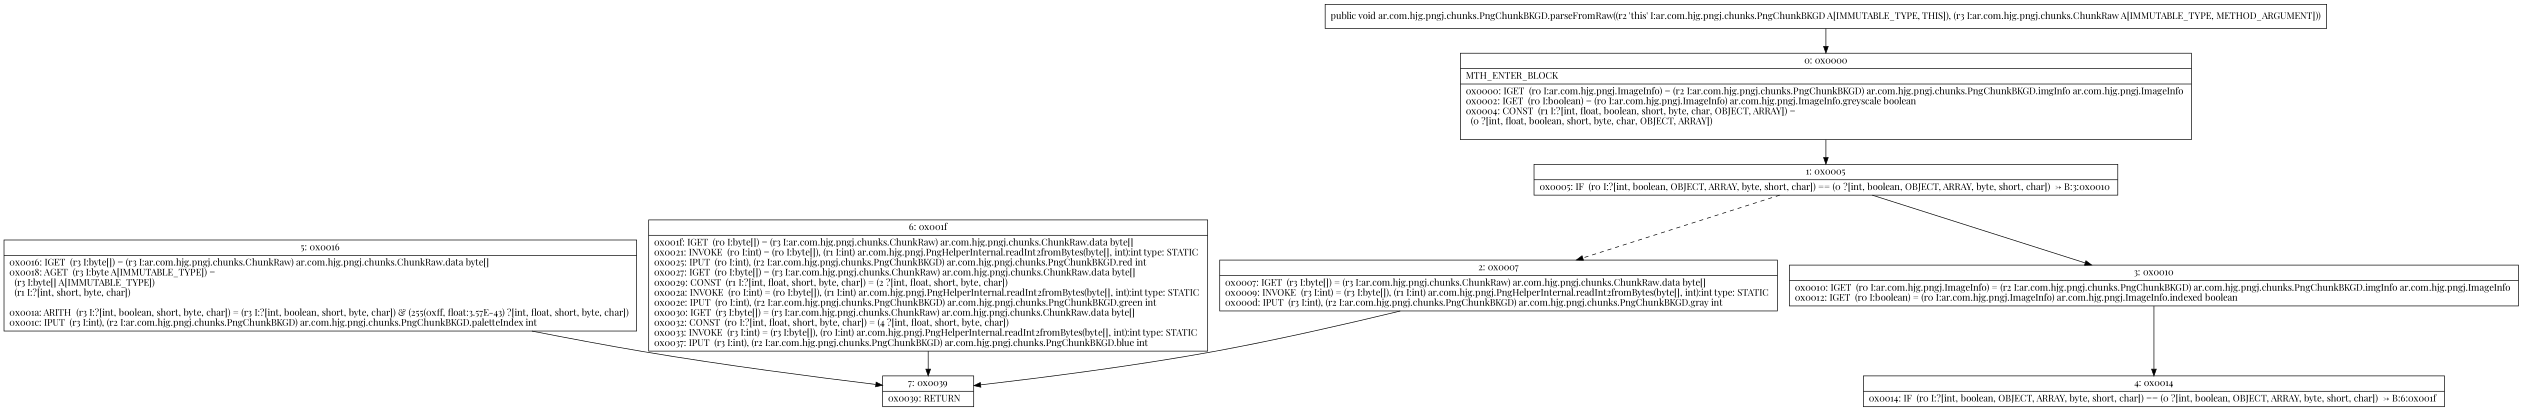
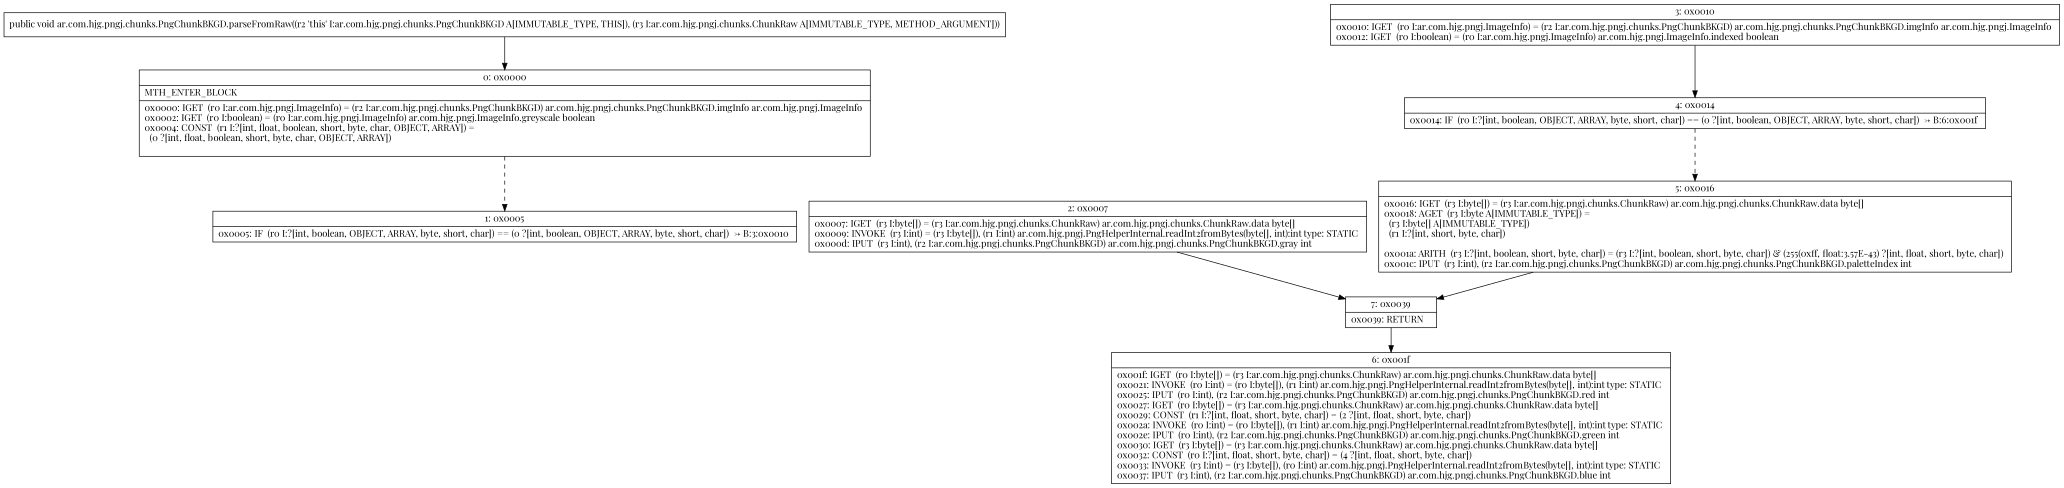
(1826, 149) -> (505, 180)
none -> (1695, 151)
(1681, 227) -> none
(1979, 229) -> none
(928, 360) -> (1391, 337)
